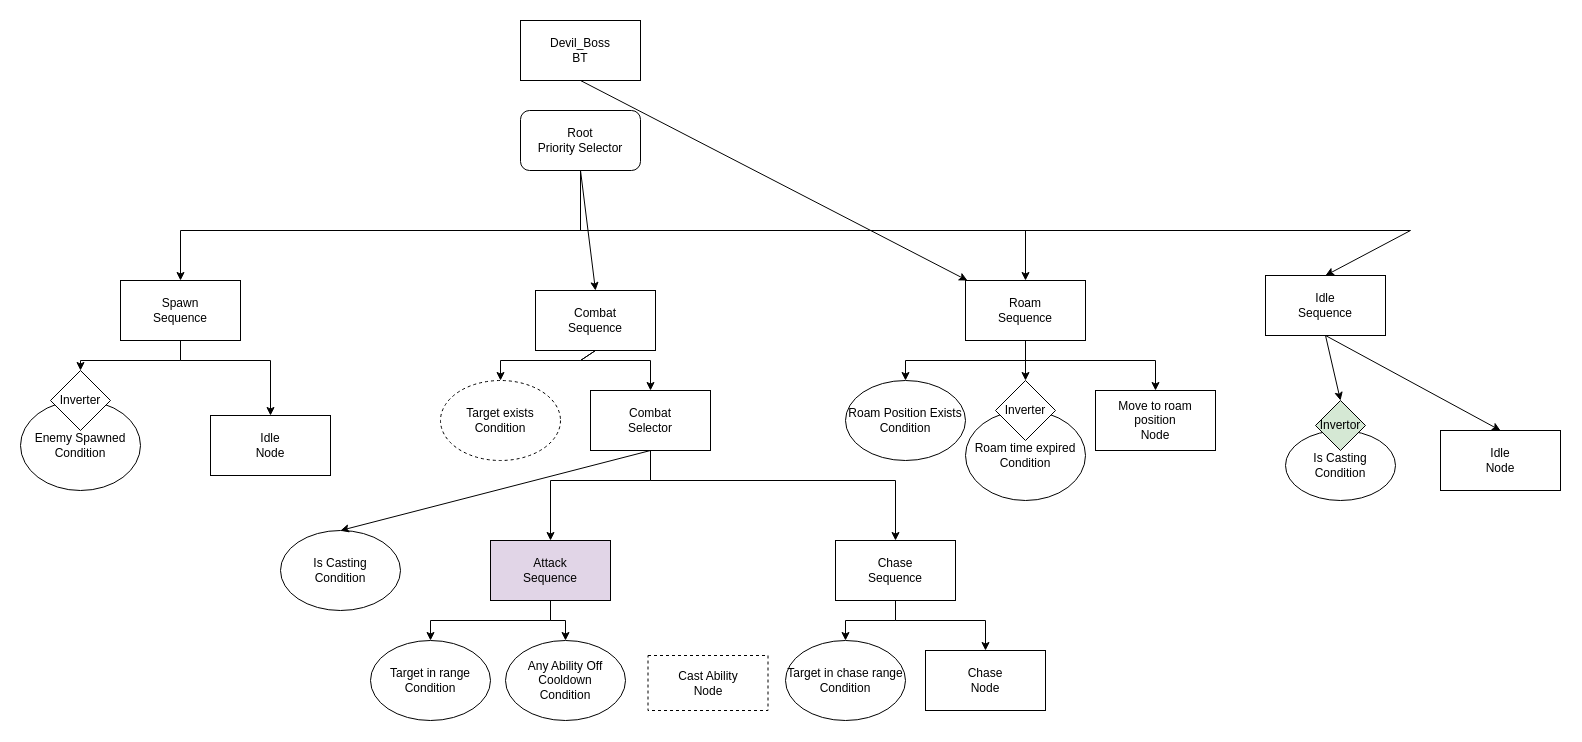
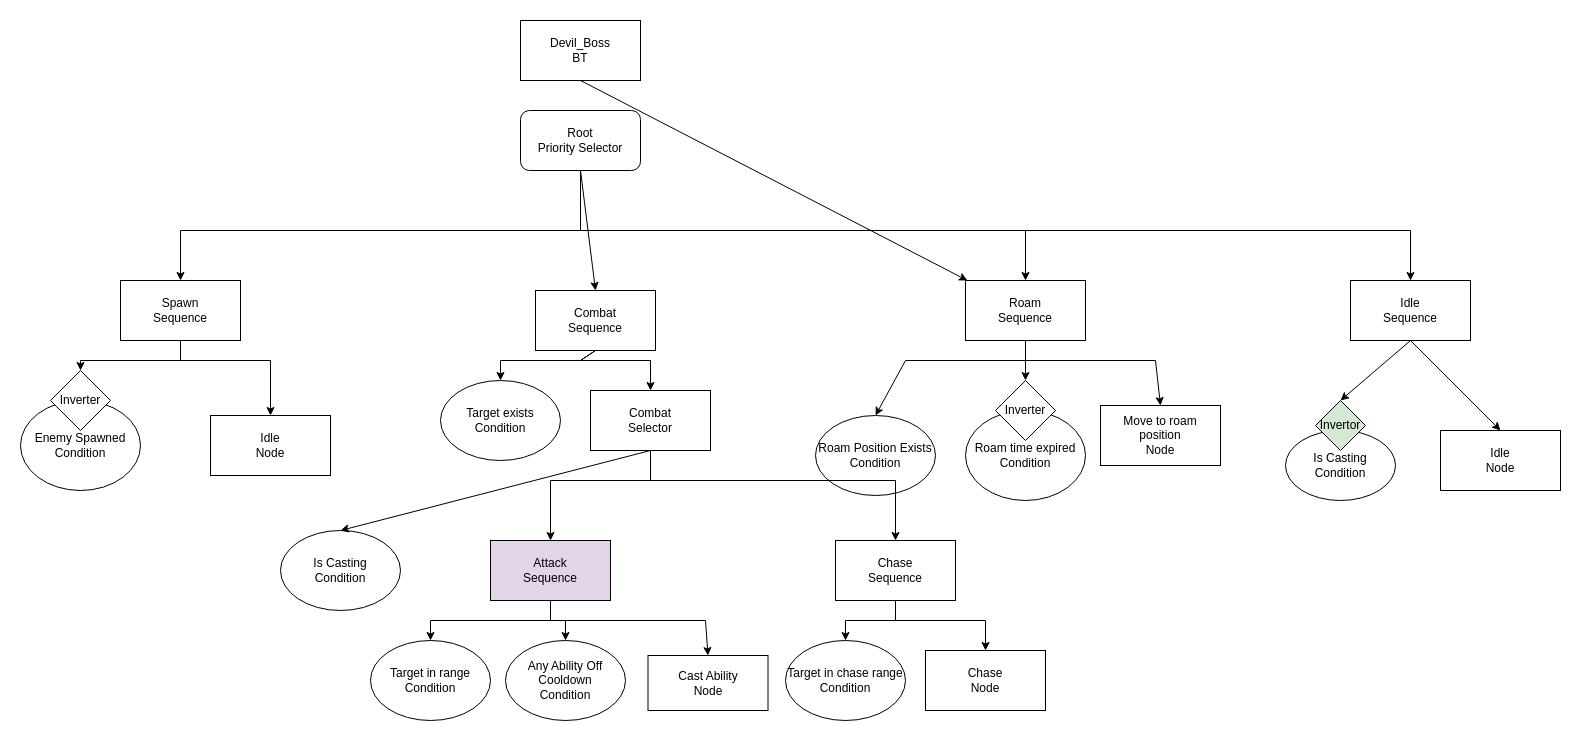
(1326, 306) -> (1411, 311)
(501, 421) -> (501, 421)
(906, 421) -> (876, 456)
(1156, 421) -> (1161, 436)
none -> (651, 621)
(708, 683) -> (708, 683)
